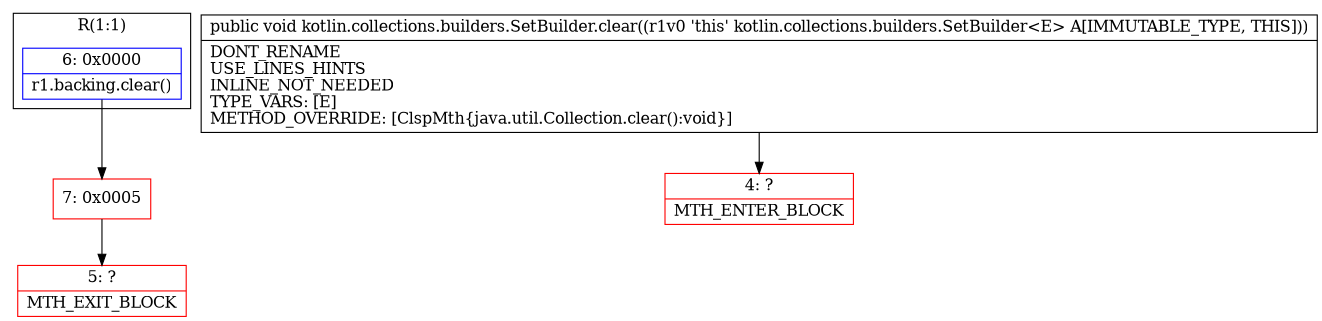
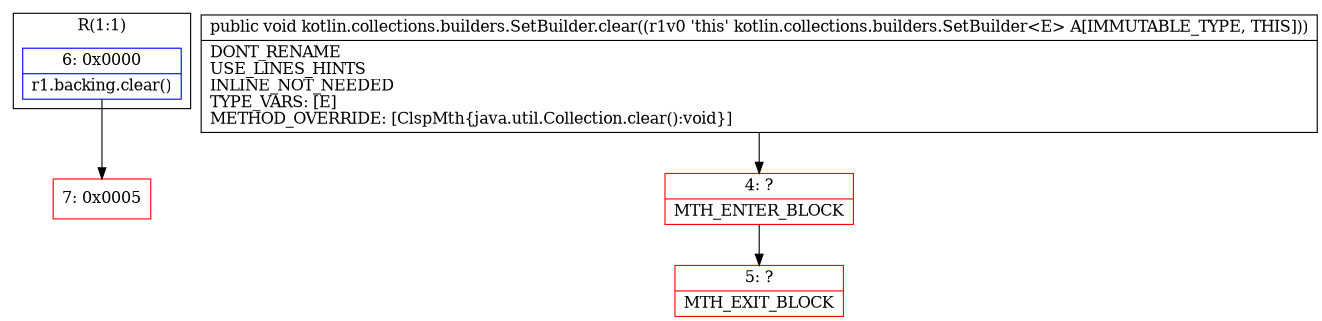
(102, 237) -> (759, 239)
